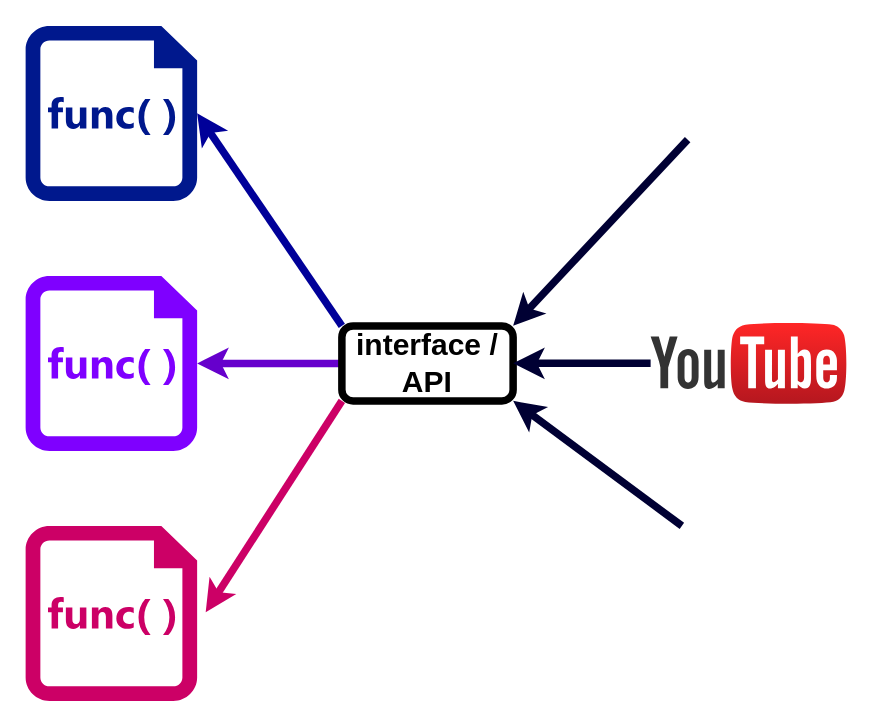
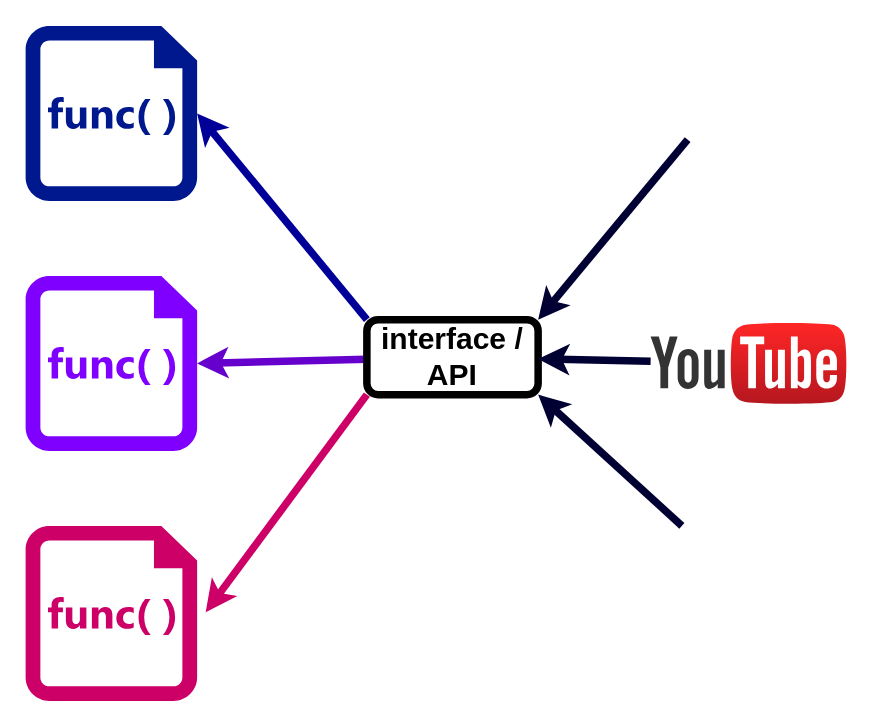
(428, 363) -> (453, 357)
